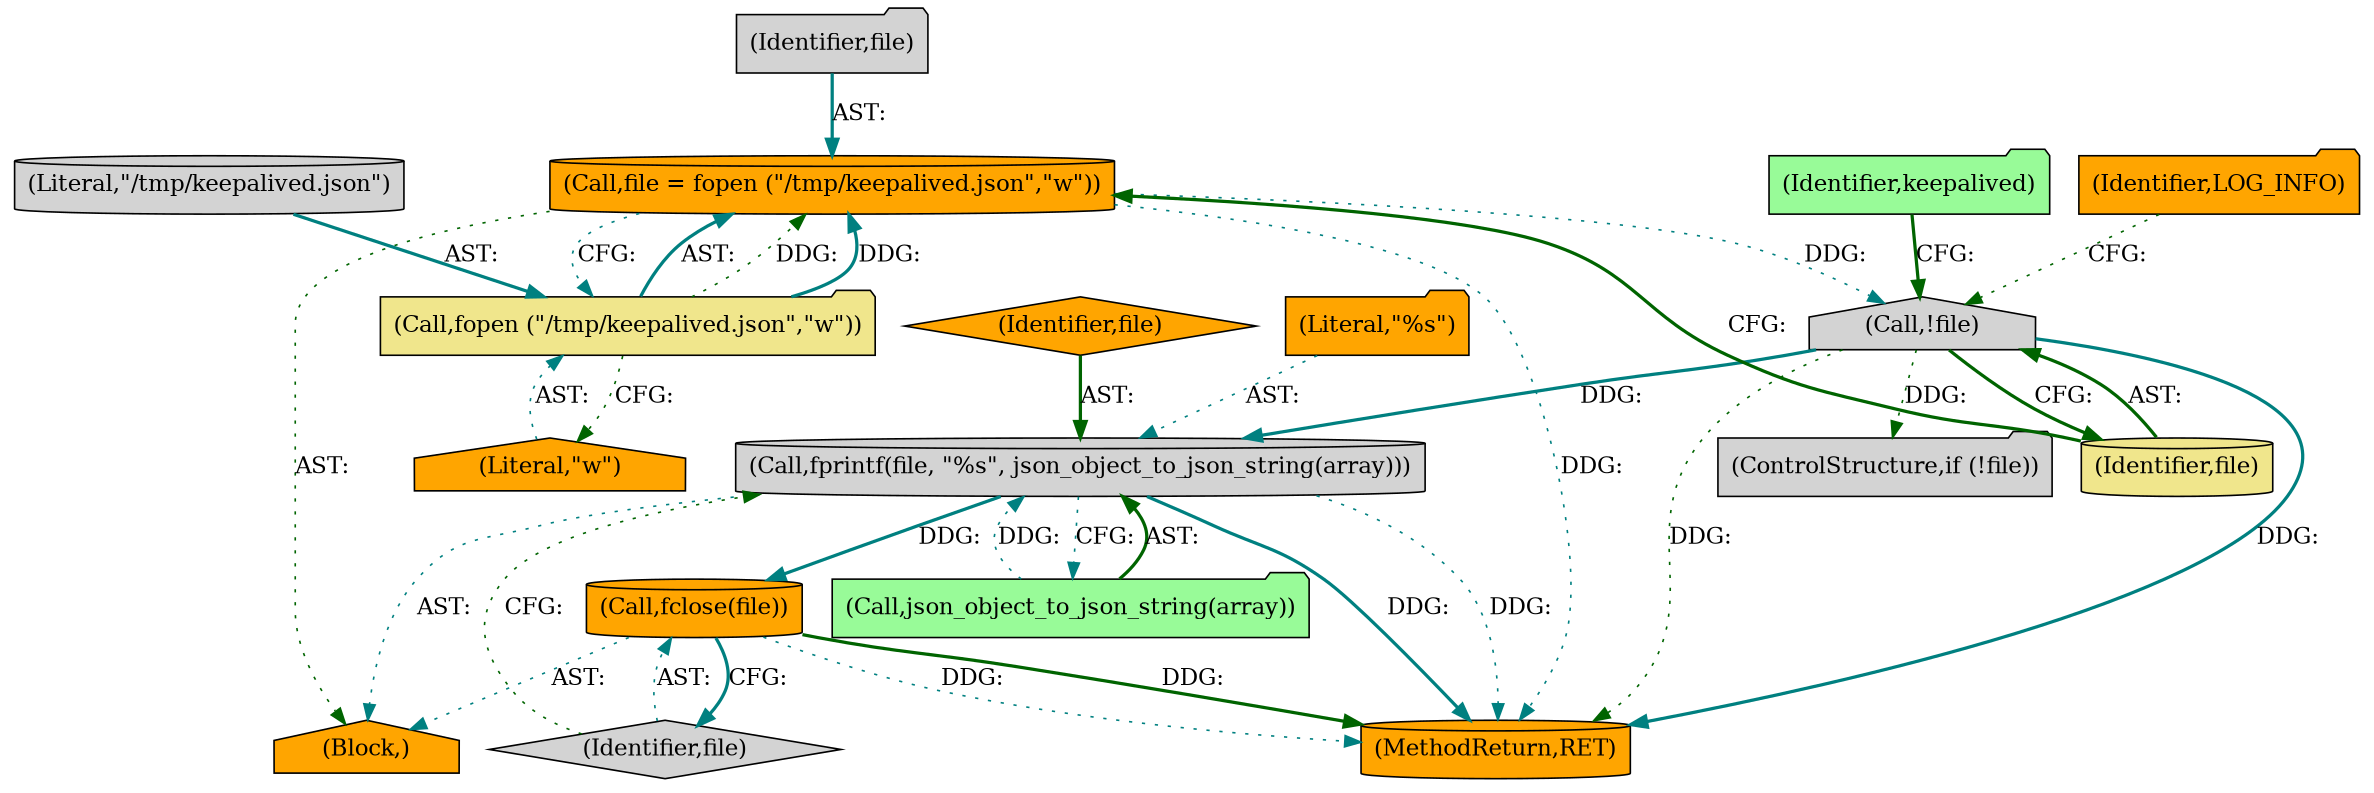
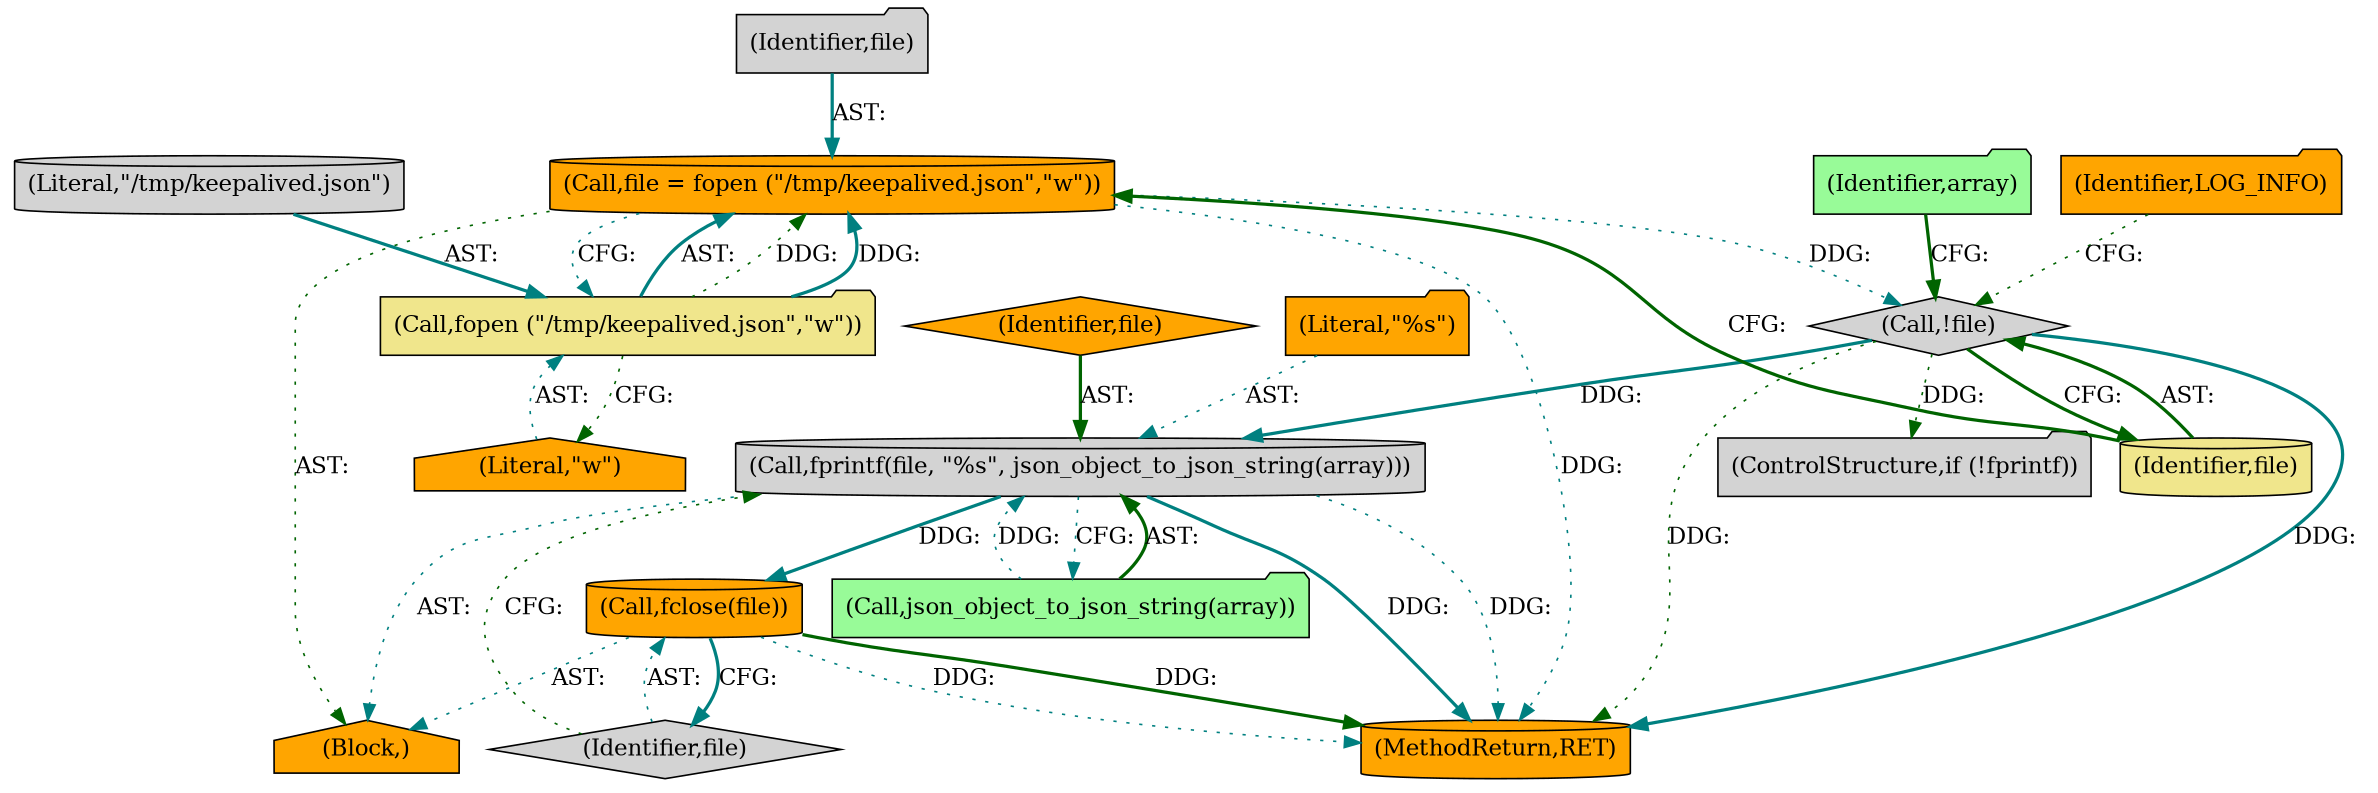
(1909, 185) -> (1922, 185)
(1922, 326) -> (1939, 326)
(1885, 467) -> (1904, 467)
